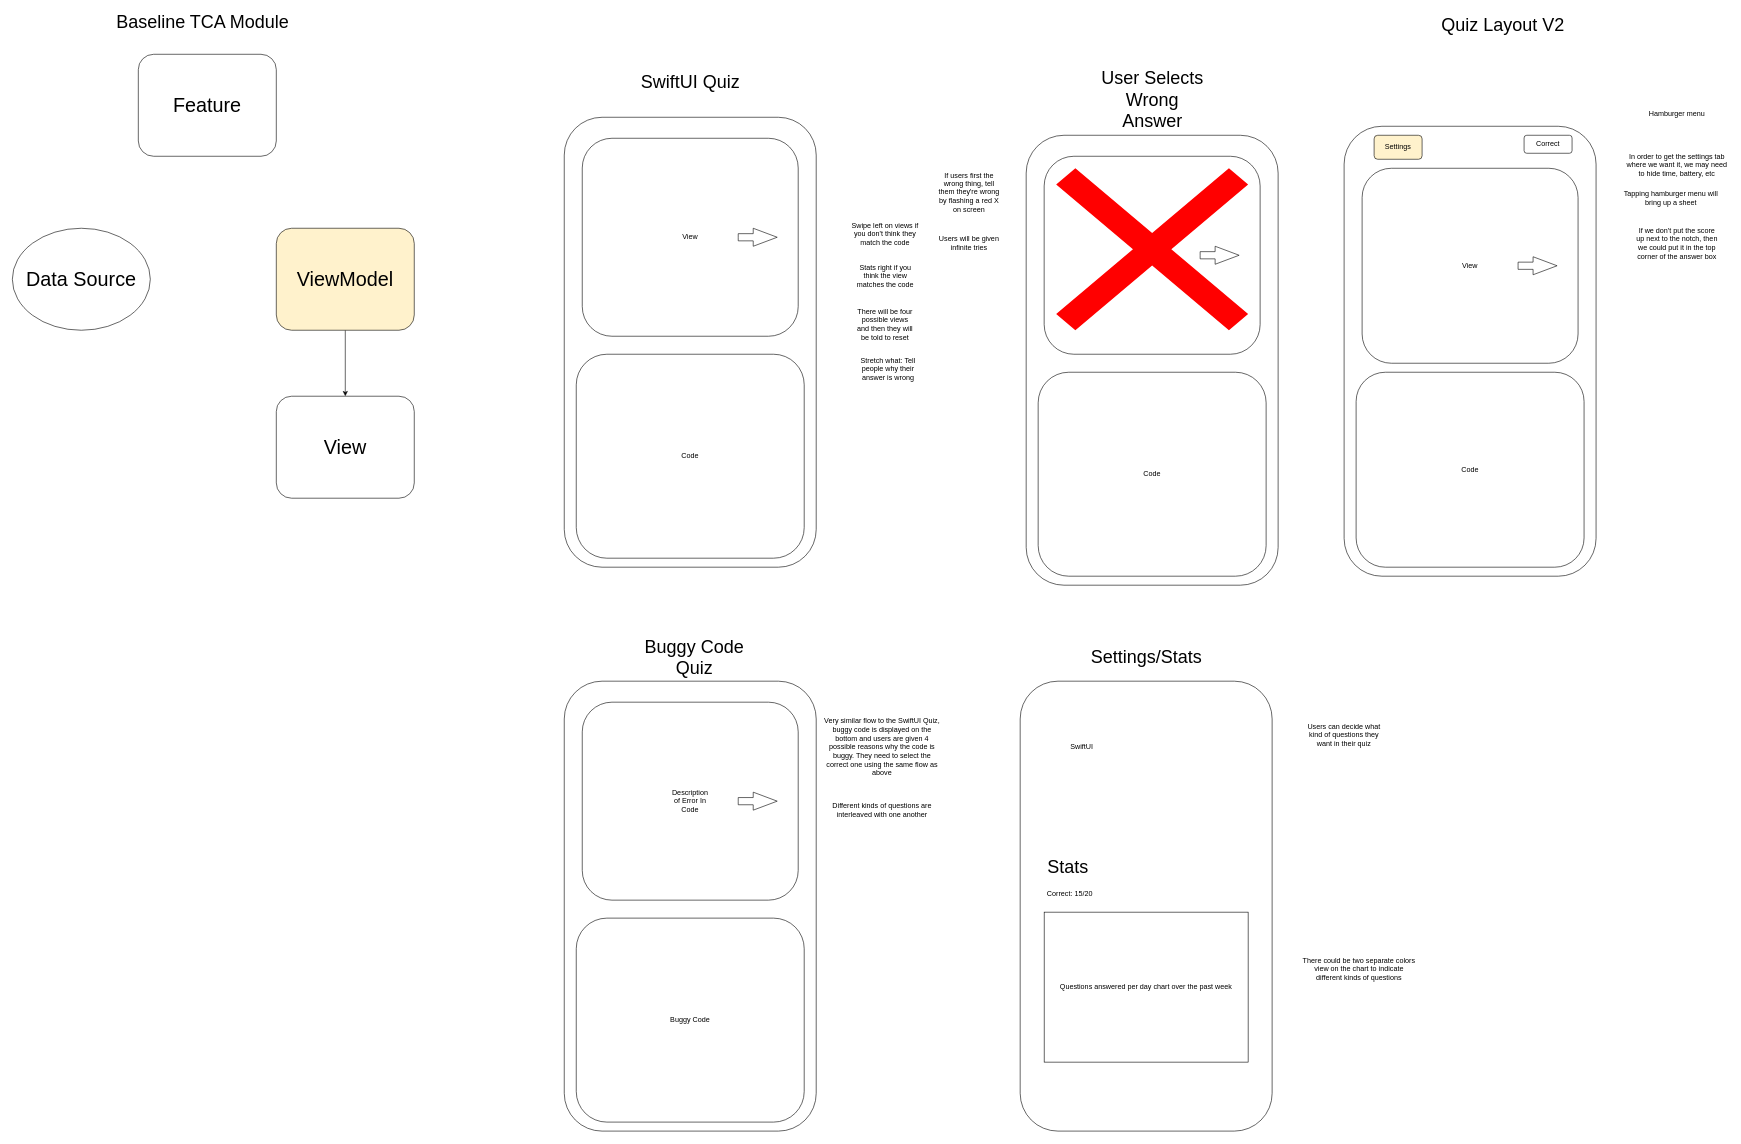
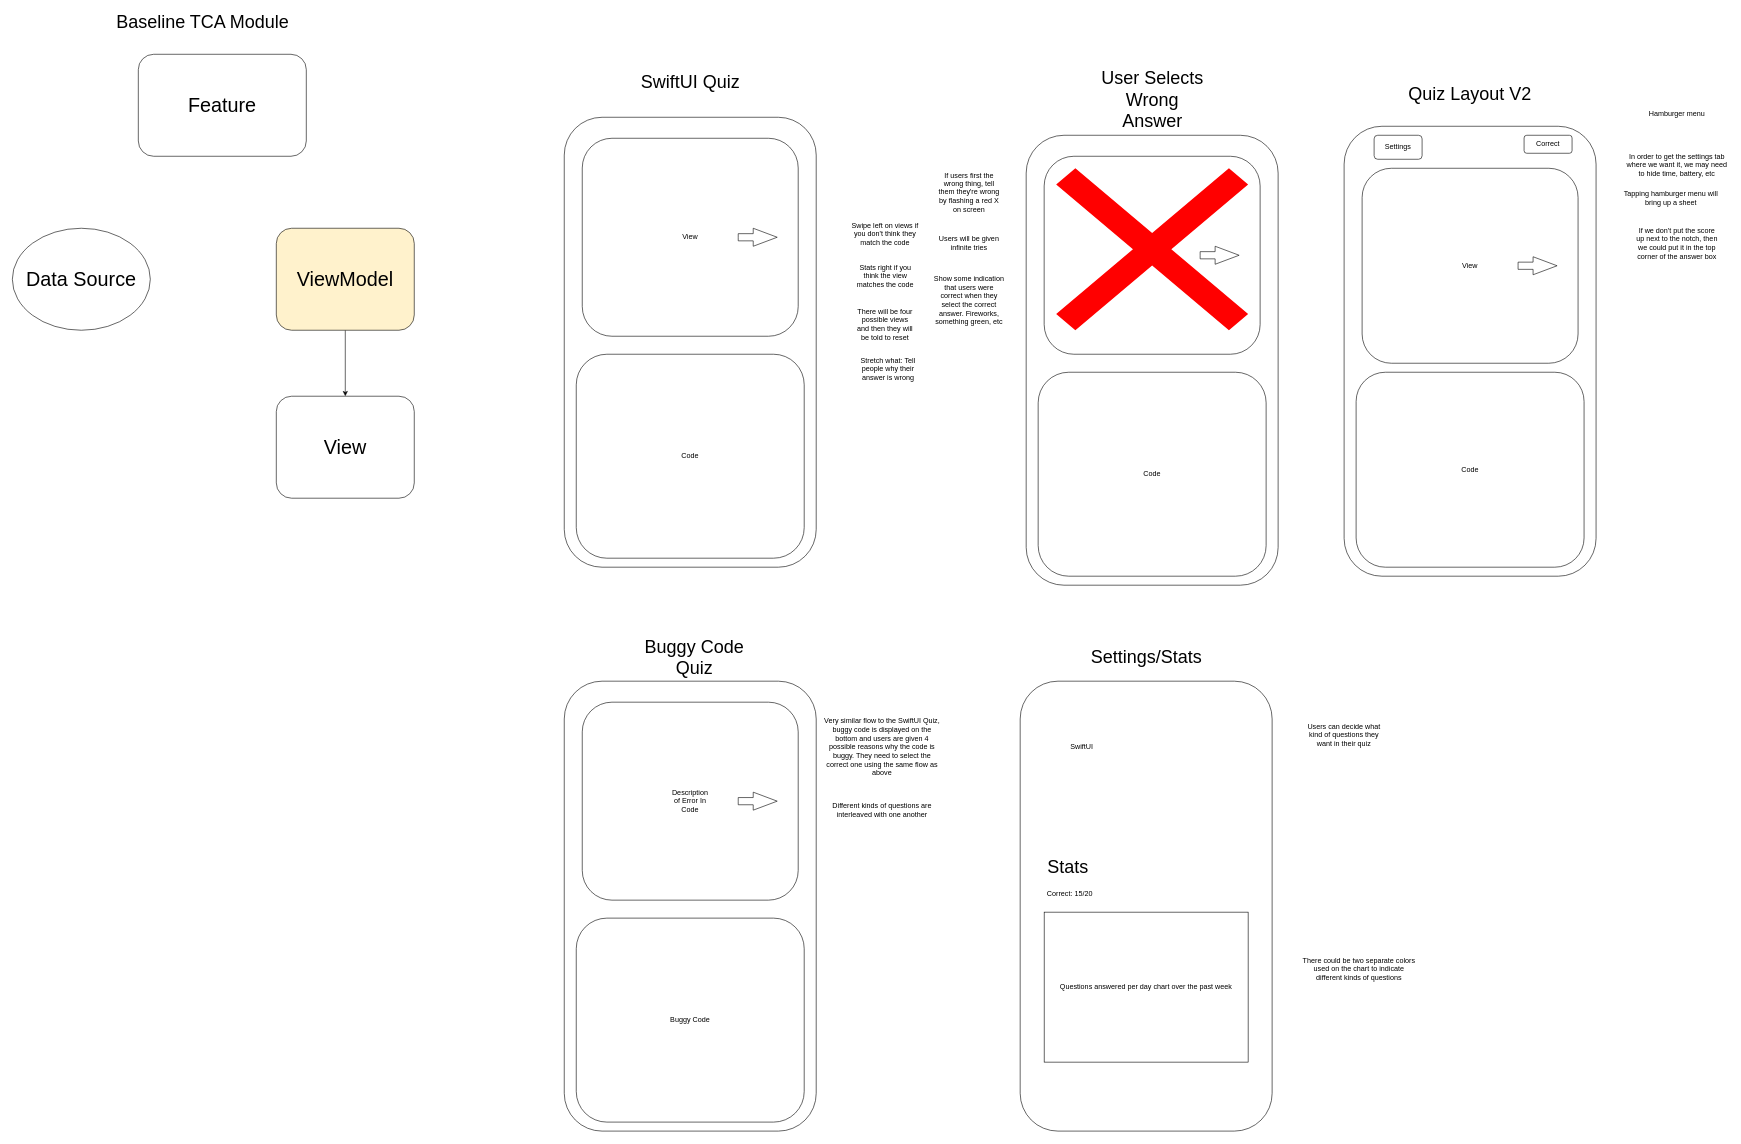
(1503, 24) -> (1470, 93)
(207, 105) -> (222, 105)
(1398, 147) -> (1398, 147)
none -> (969, 300)
(1359, 969) -> (1359, 969)
